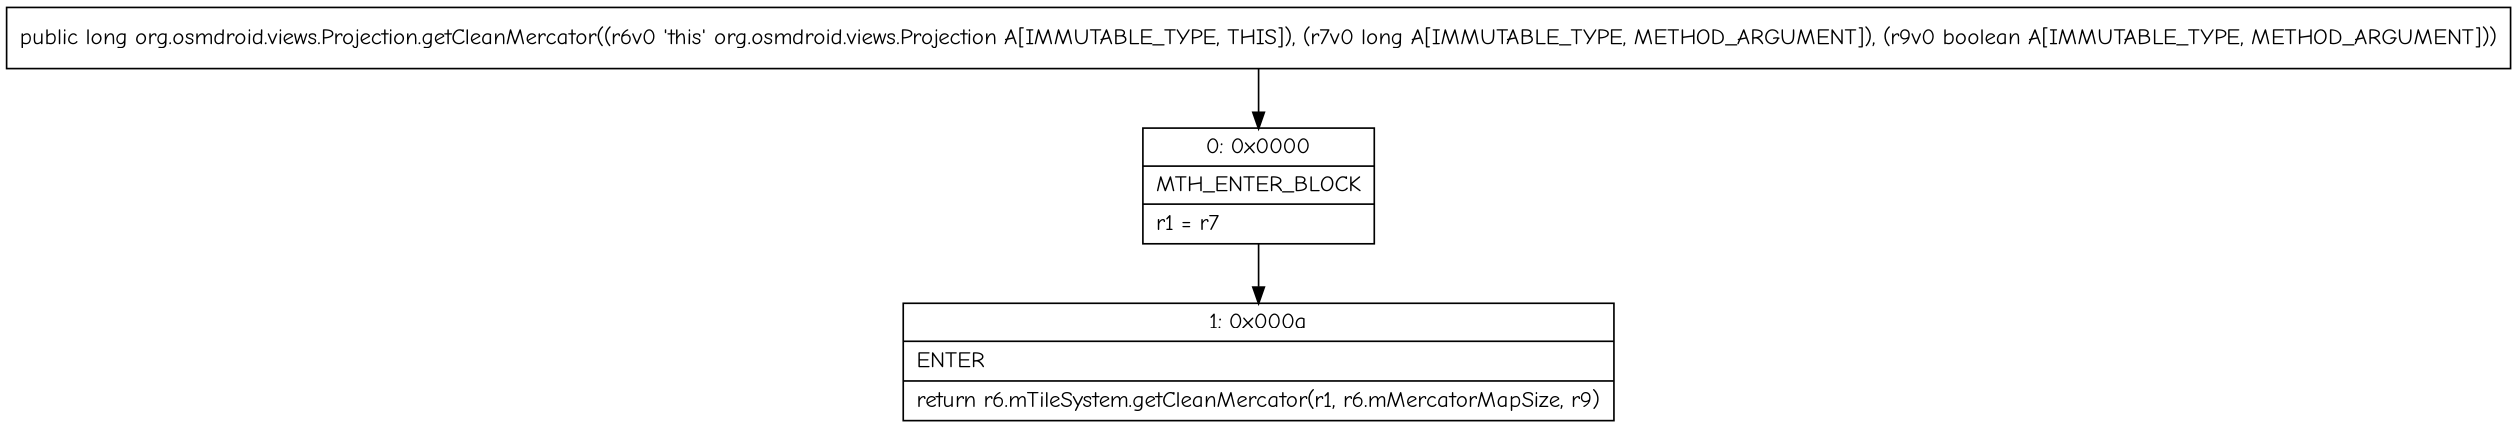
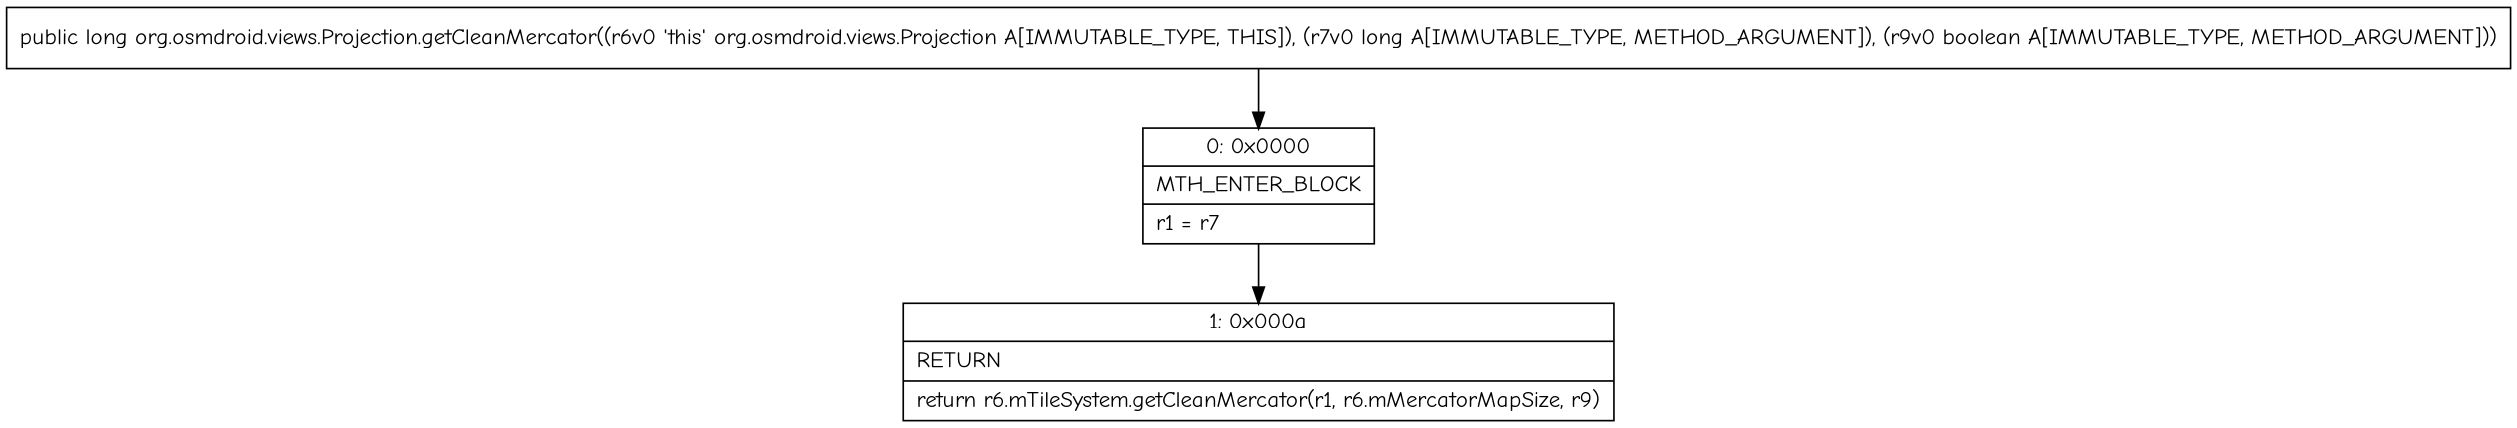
(951, 360) -> (959, 360)
